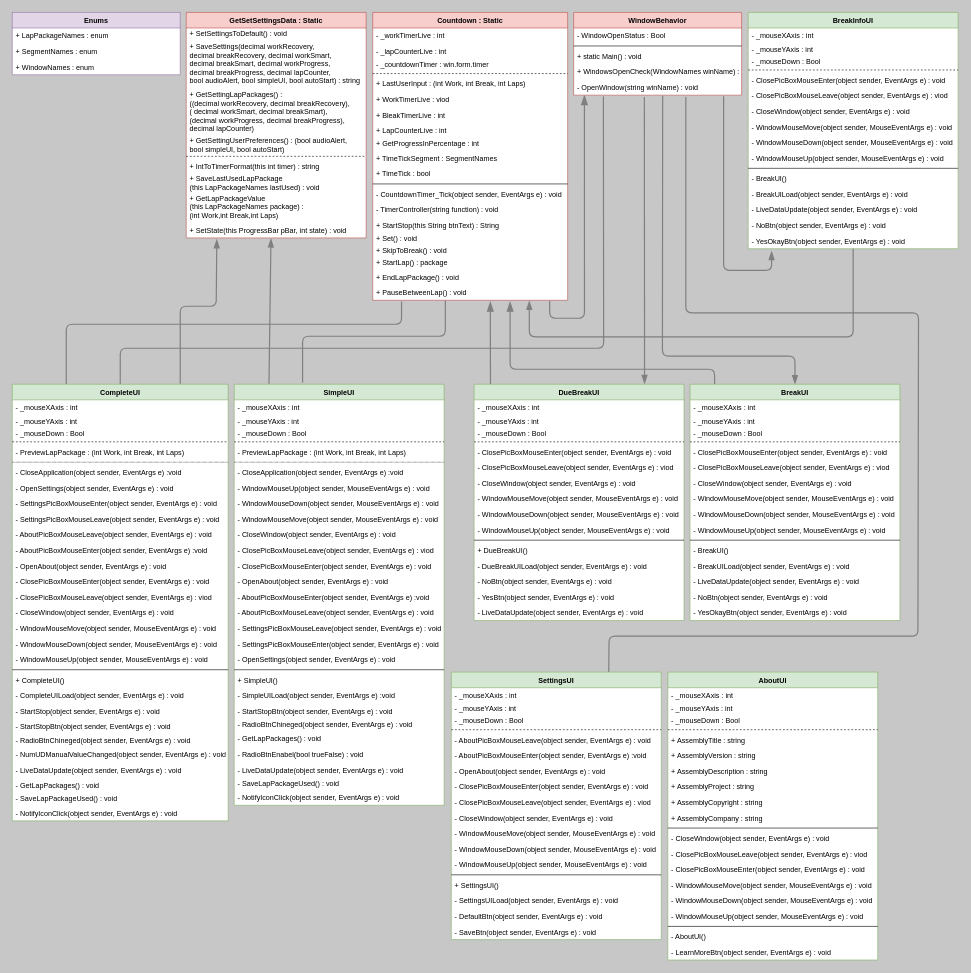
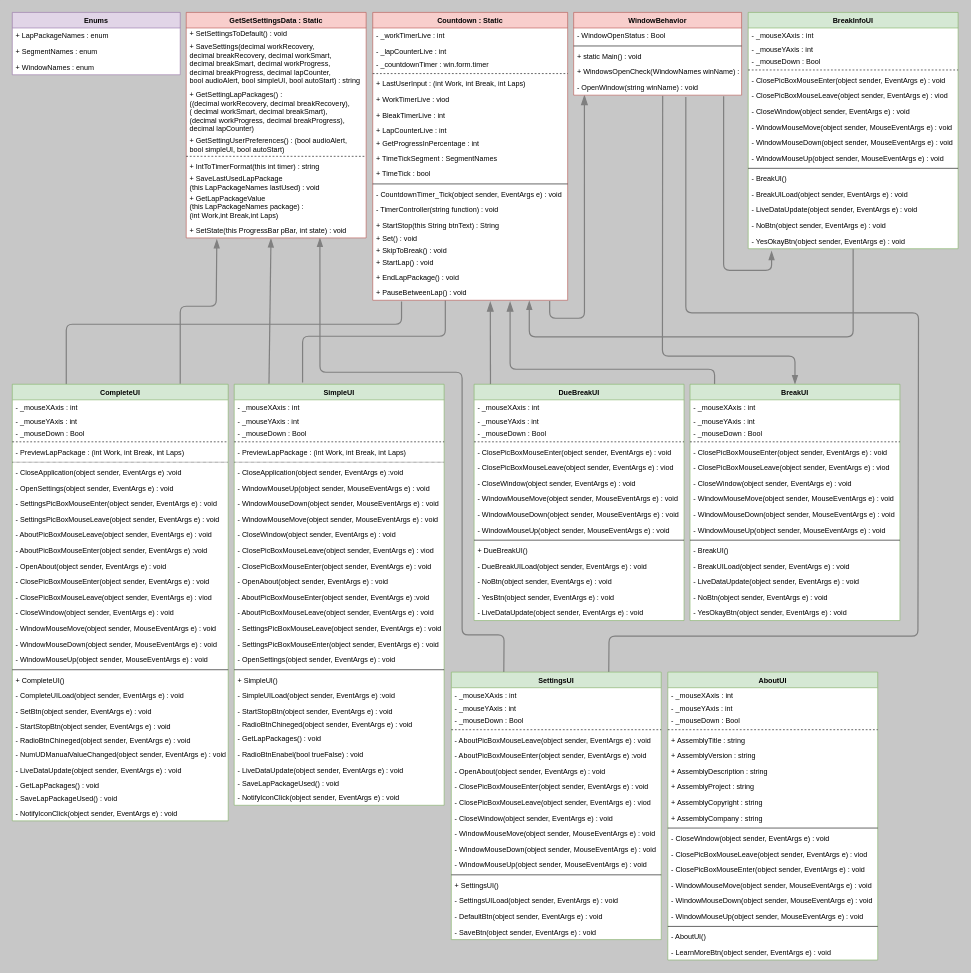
(645, 236) -> none
(417, 263) -> (410, 263)
(470, 348) -> none
none -> (462, 409)
(100, 712) -> (94, 712)
